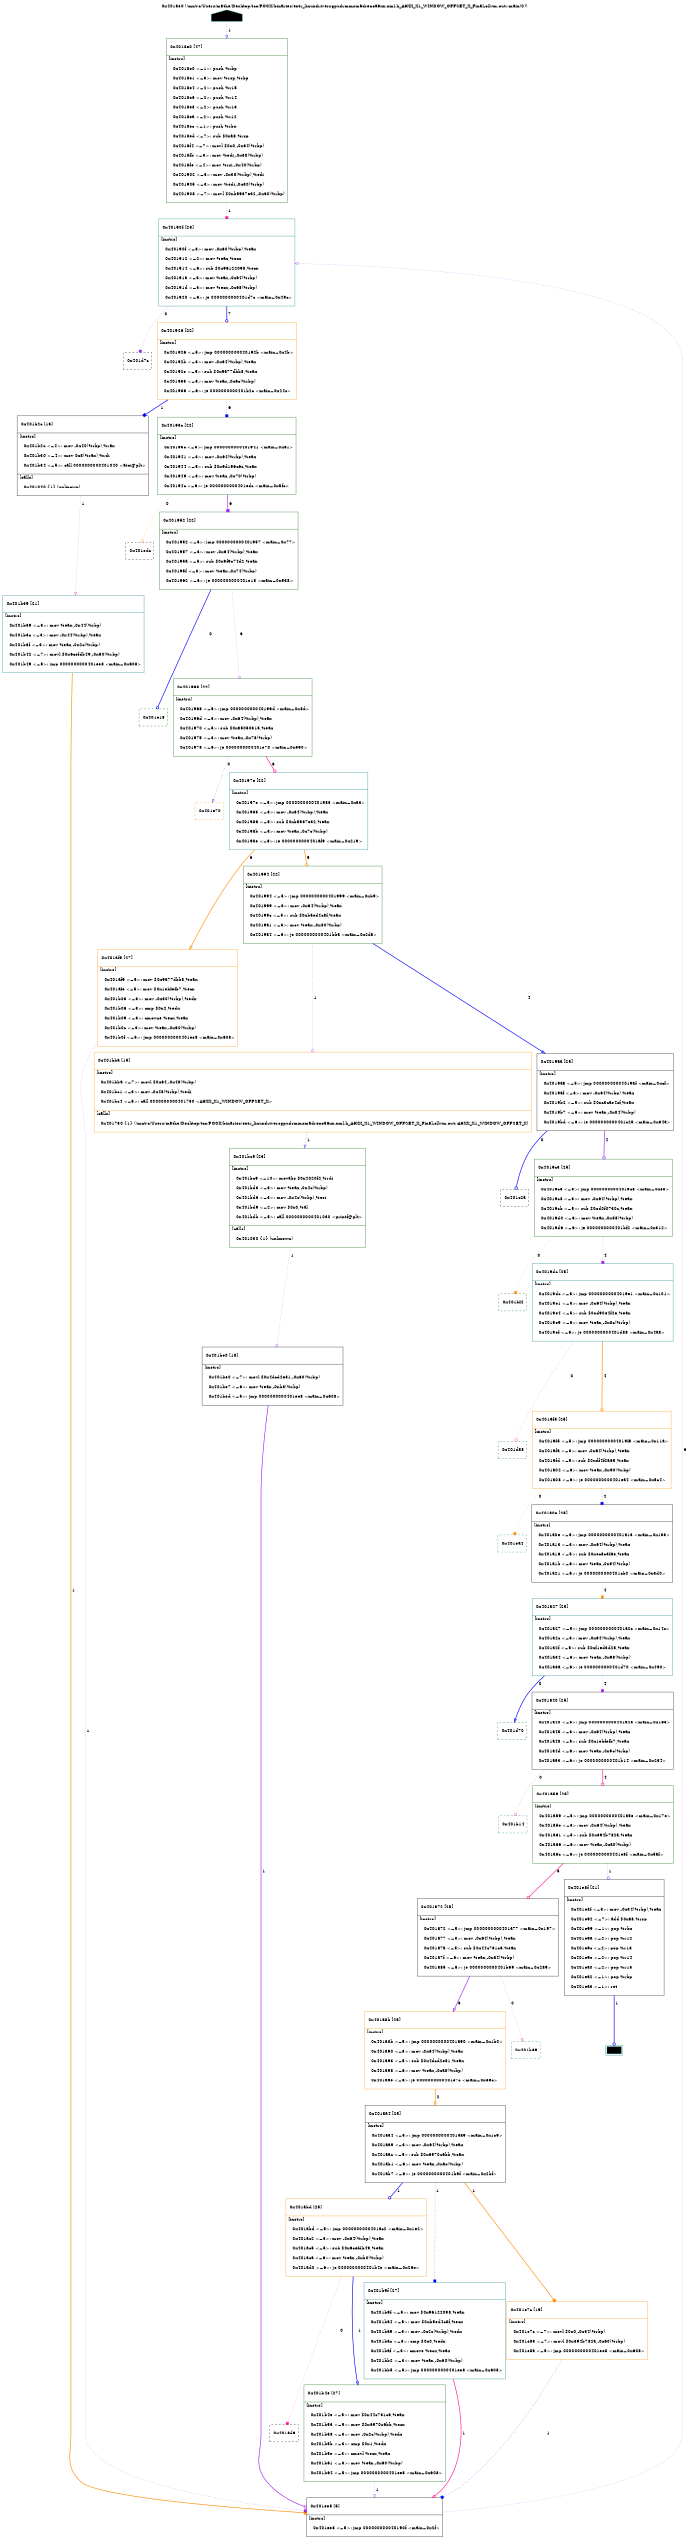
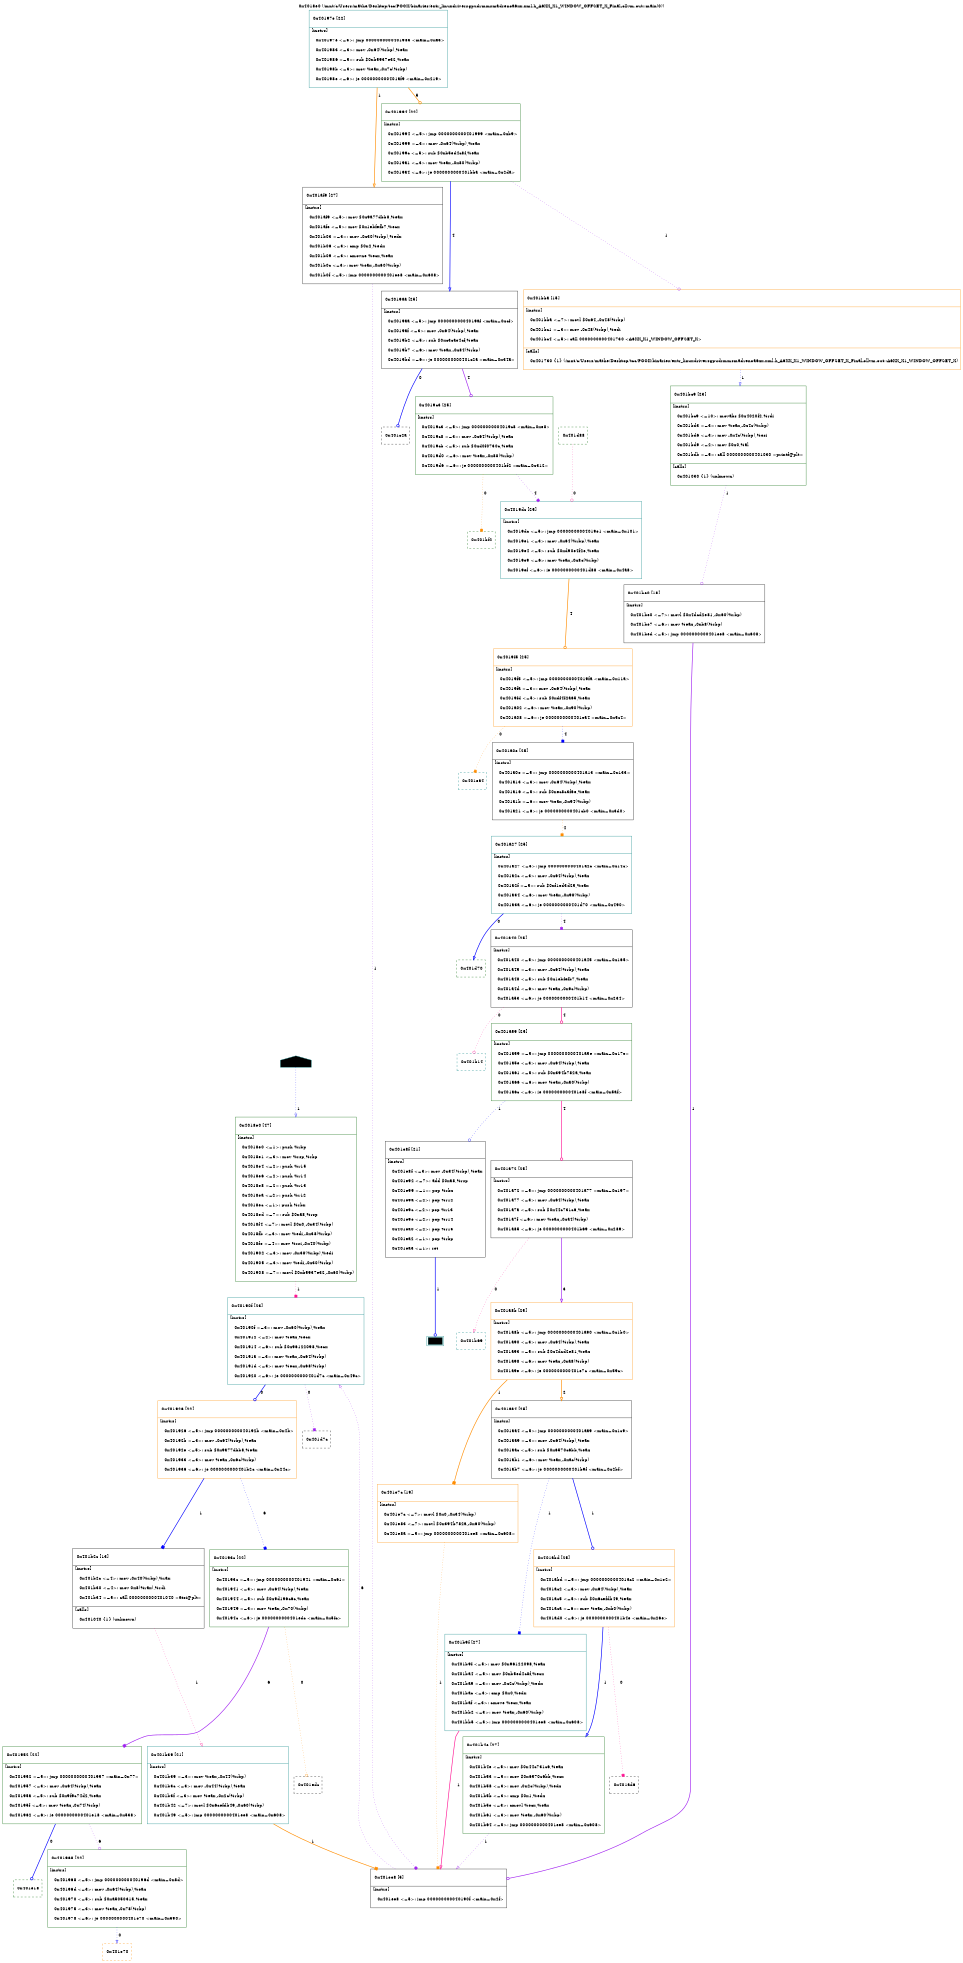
(229, 314) -> (261, 1393)
(270, 763) -> none
(250, 858) -> (379, 96)
(168, 998) -> (373, 236)
(543, 1389) -> (572, 471)
(558, 1871) -> (564, 1109)
(509, 2241) -> (474, 1427)
(511, 2435) -> (436, 1704)
